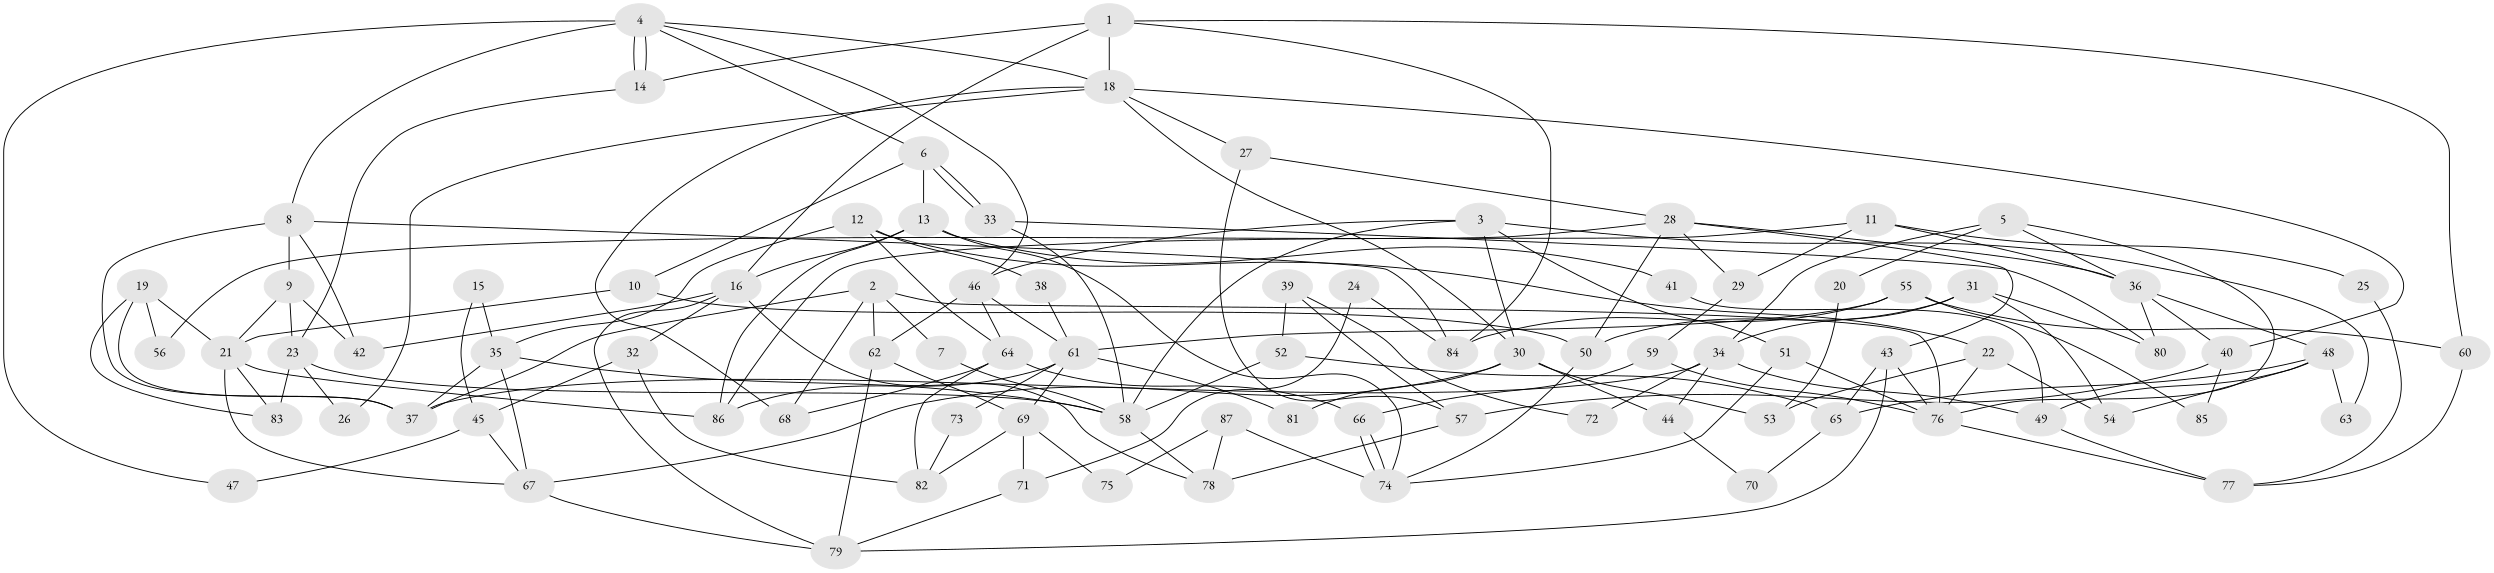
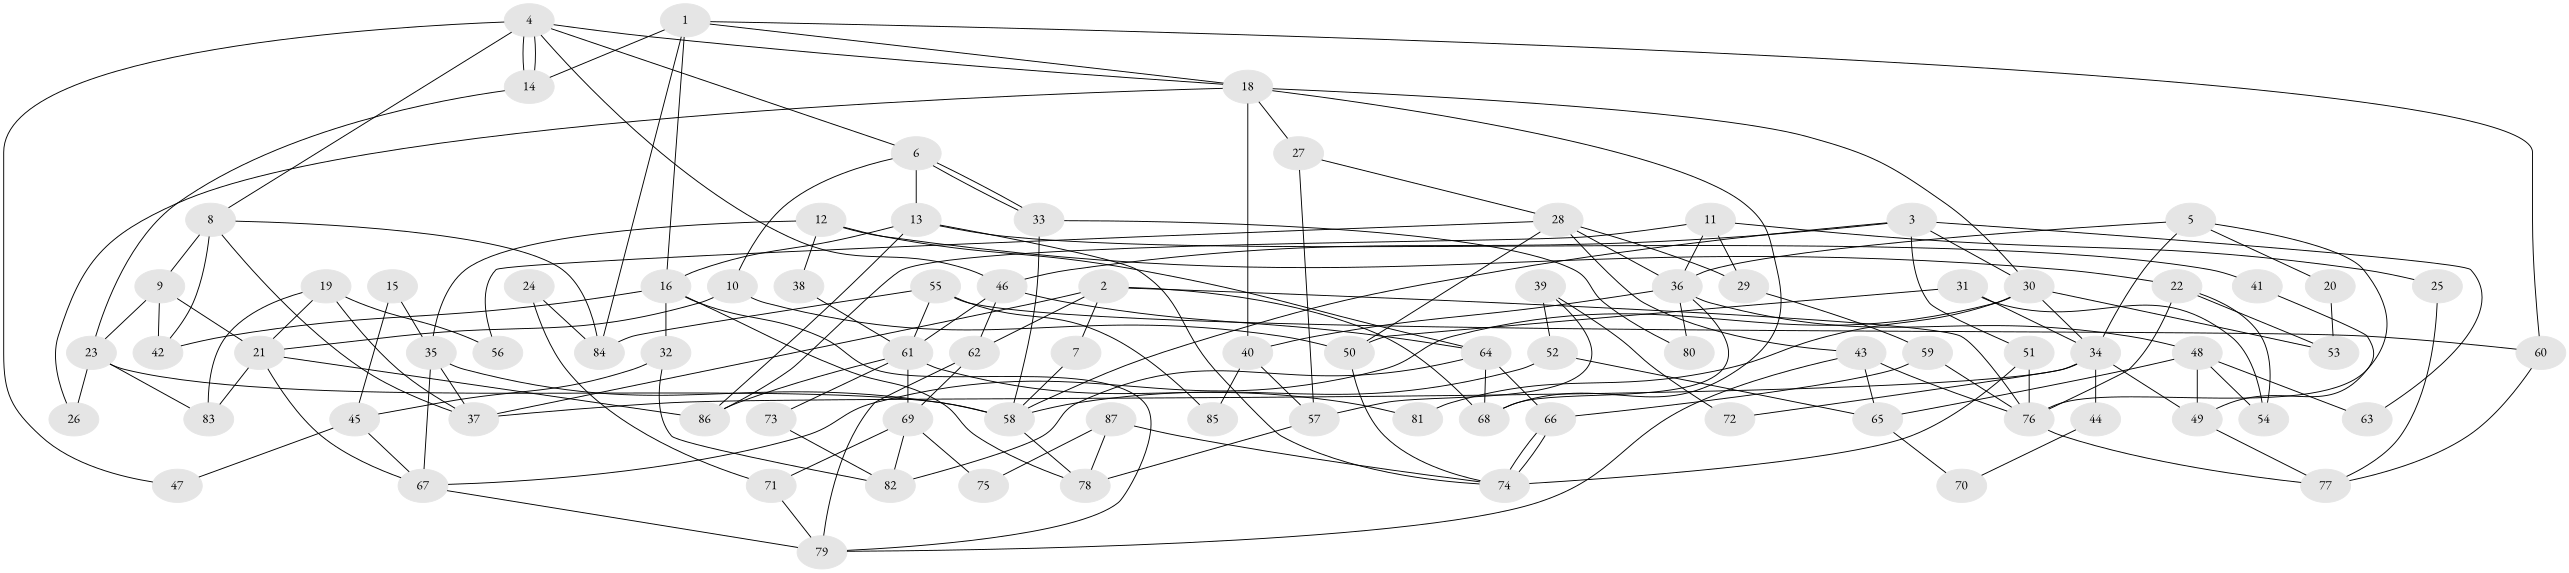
(2068, 317) -> none
(1596, 388) -> (2062, 319)
none -> (1656, 392)
